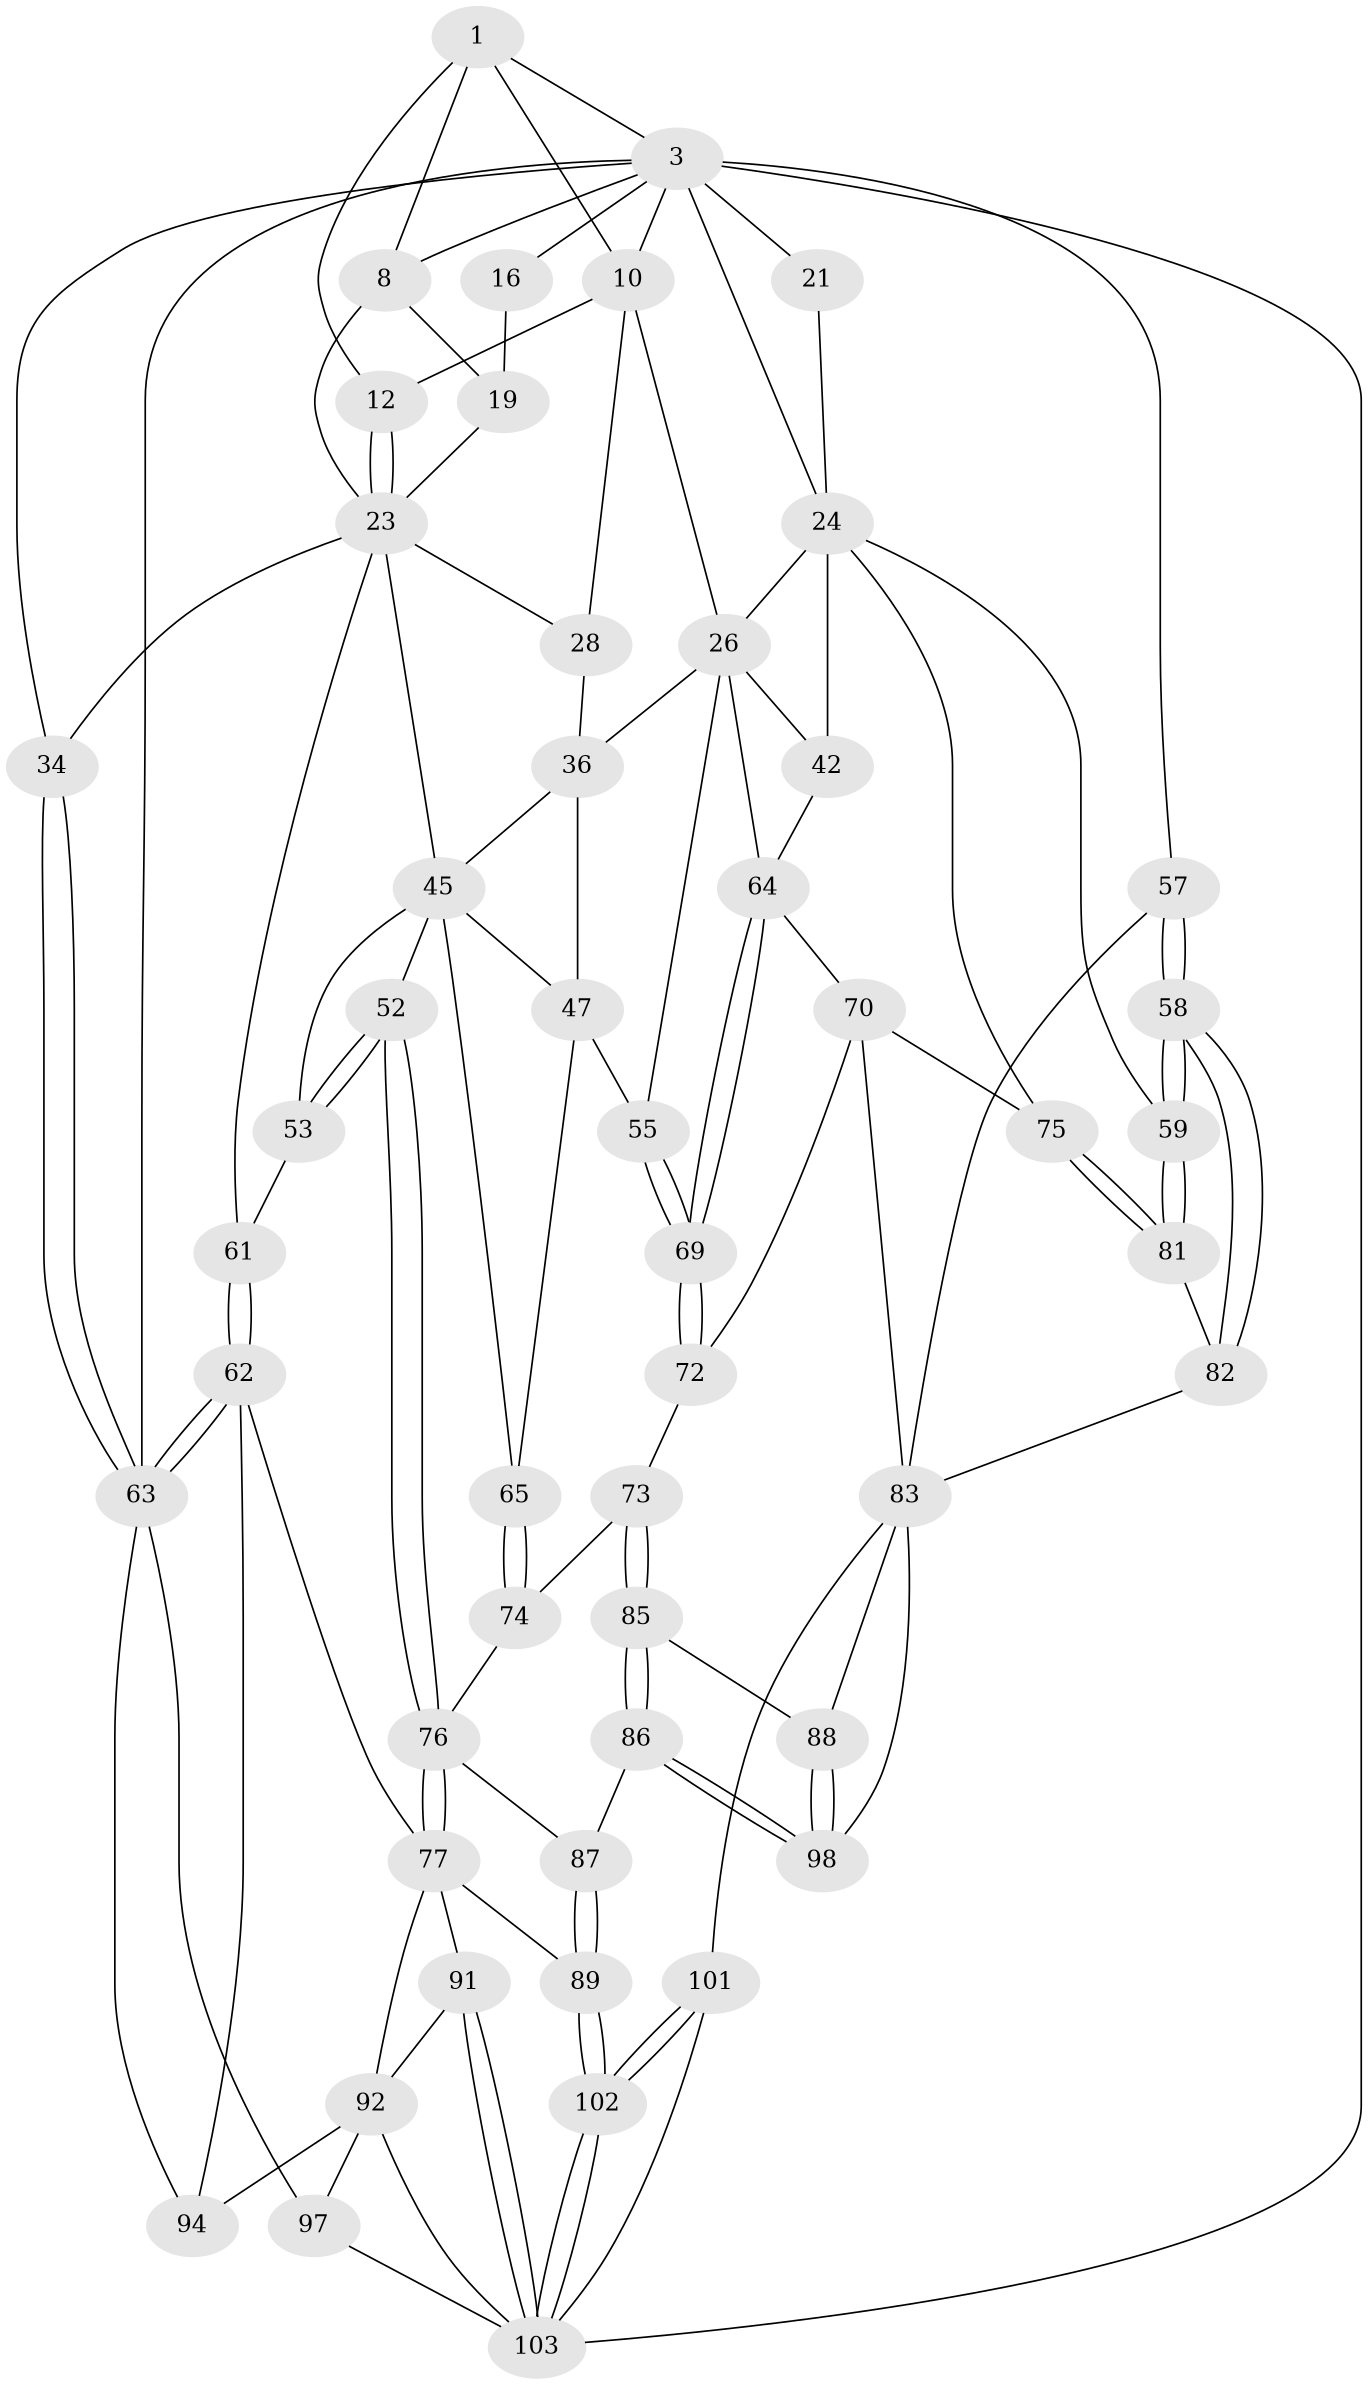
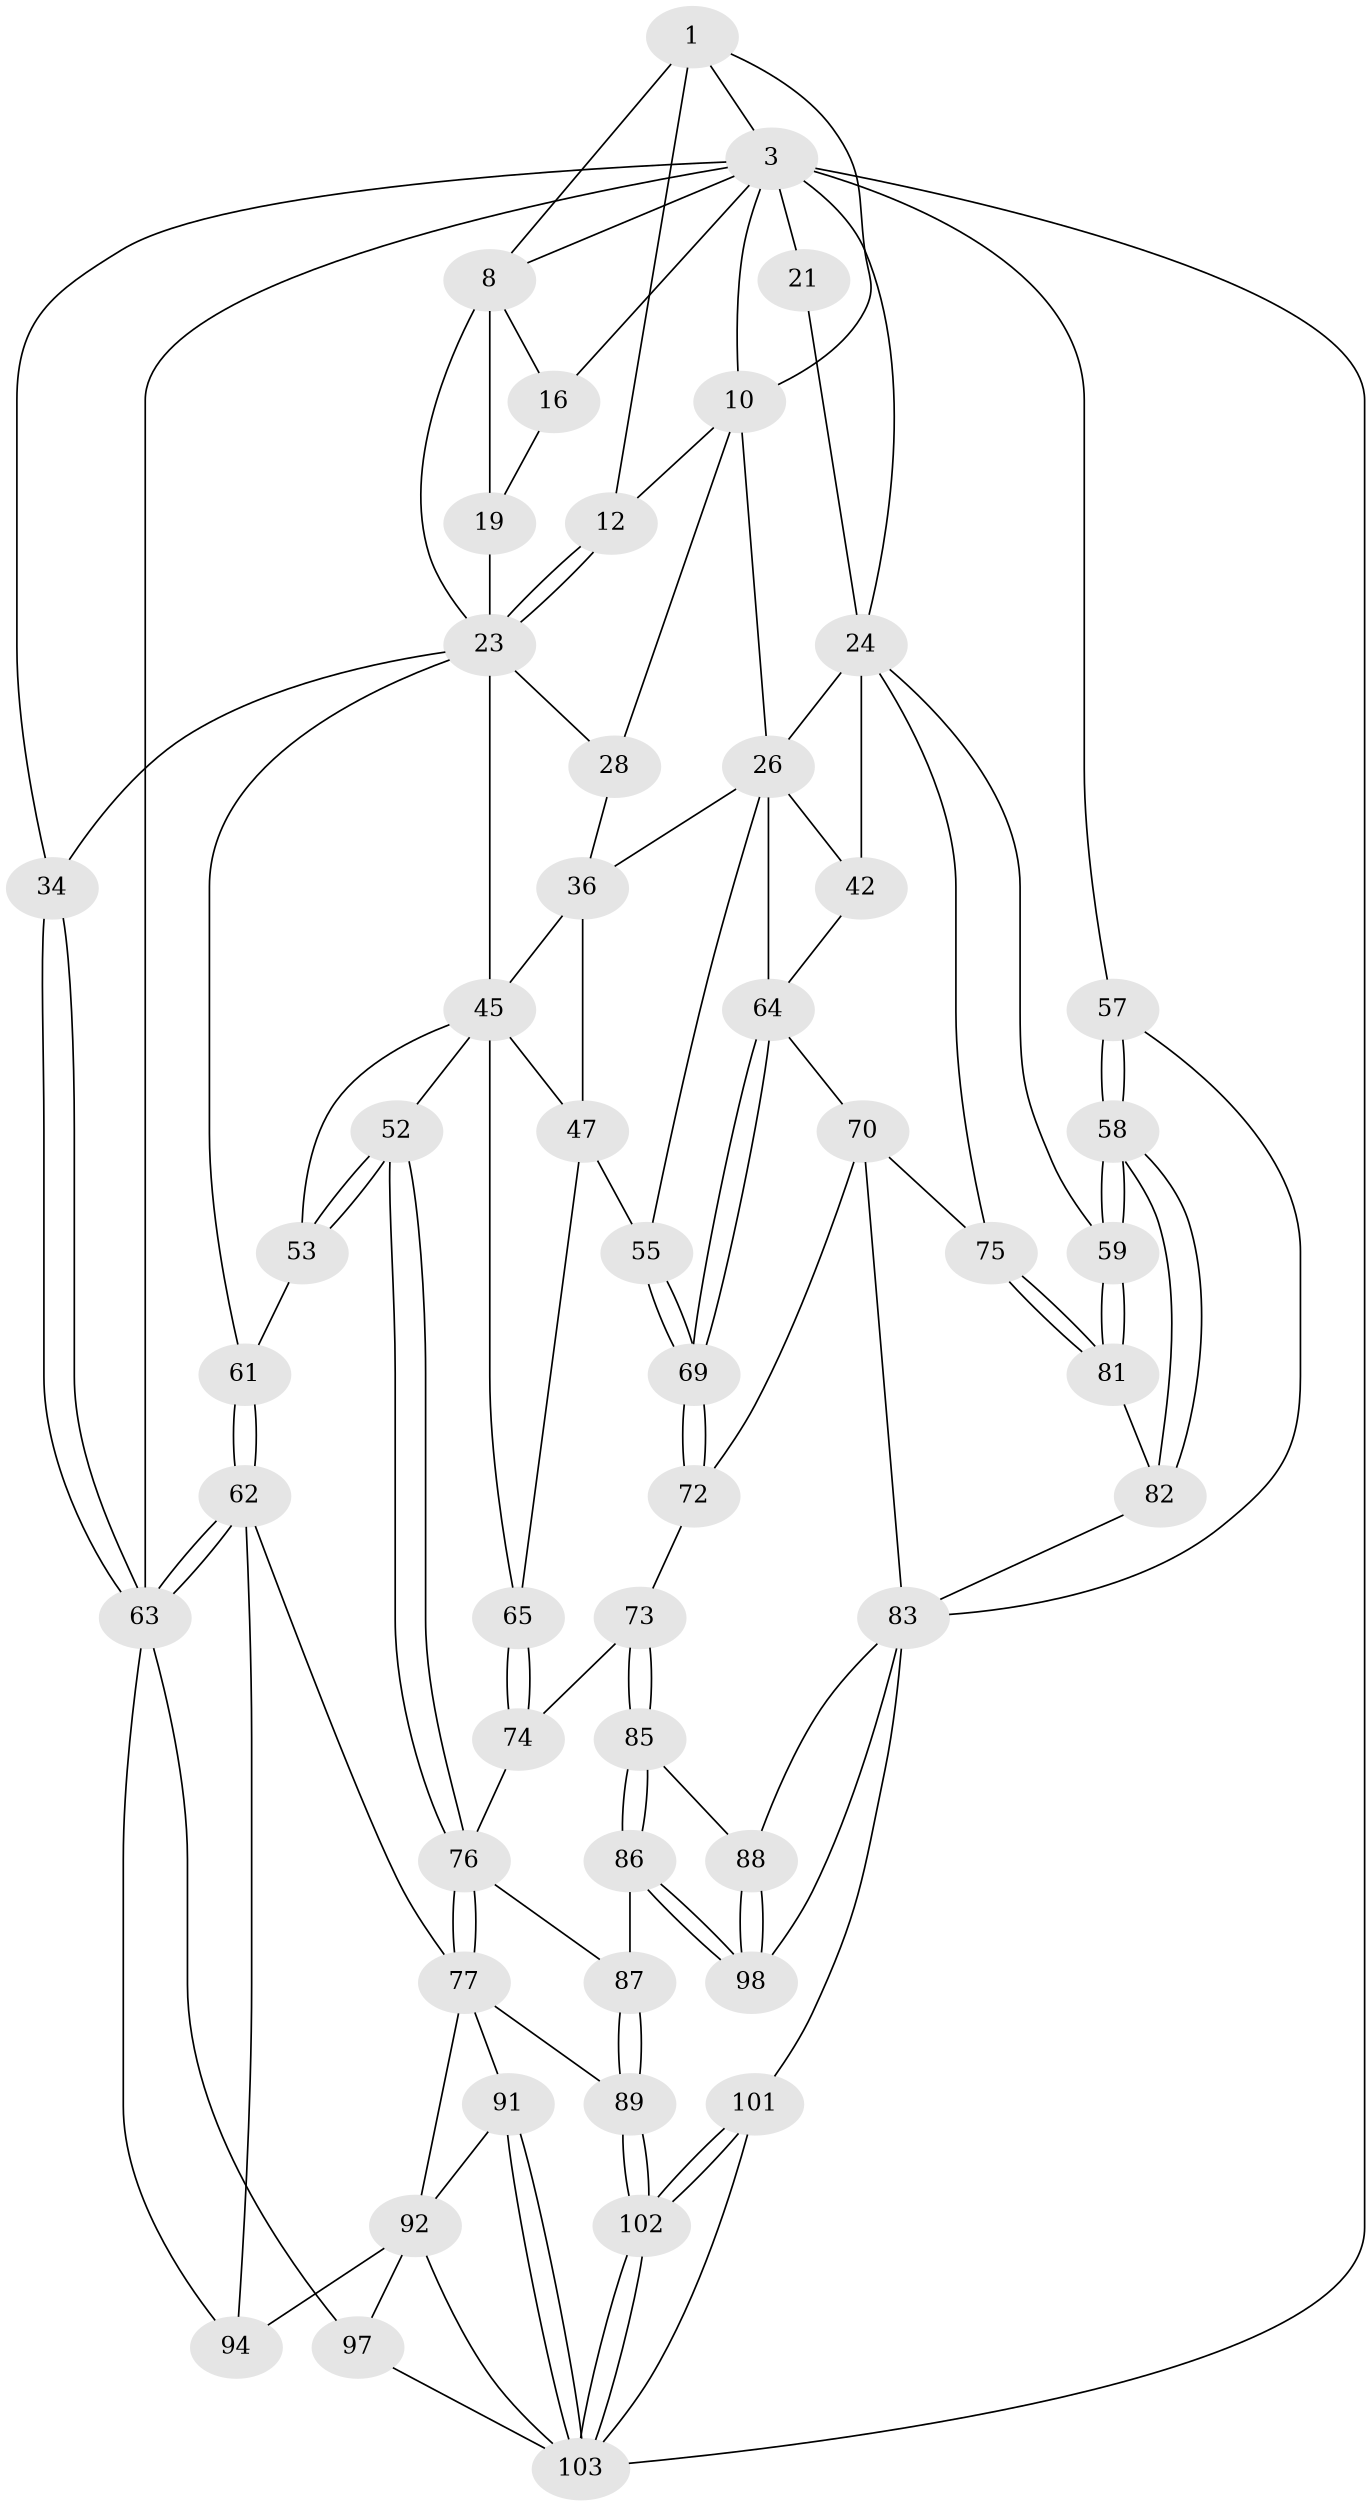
none -> (522, 341)
